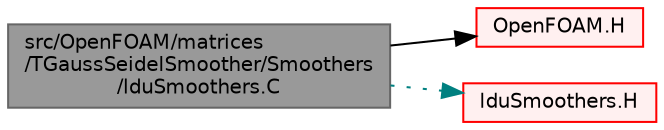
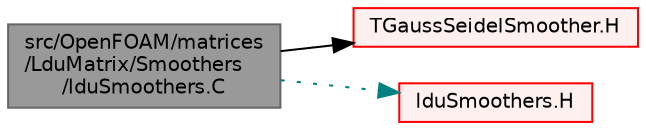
(560, 27) -> (496, 27)
(199, 66) -> (144, 66)
